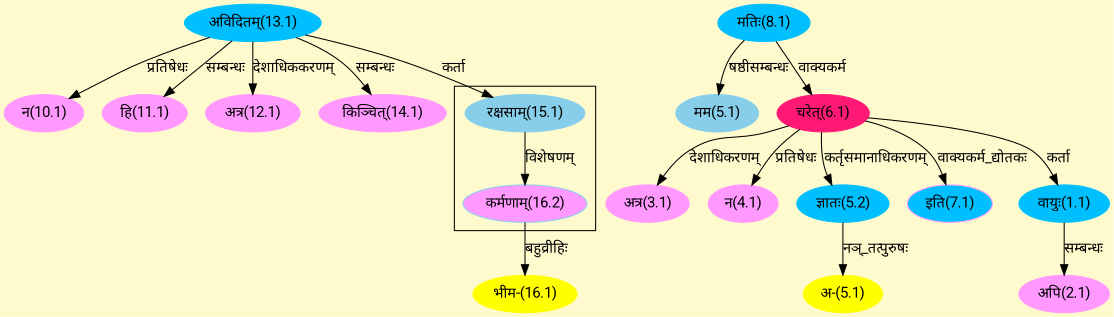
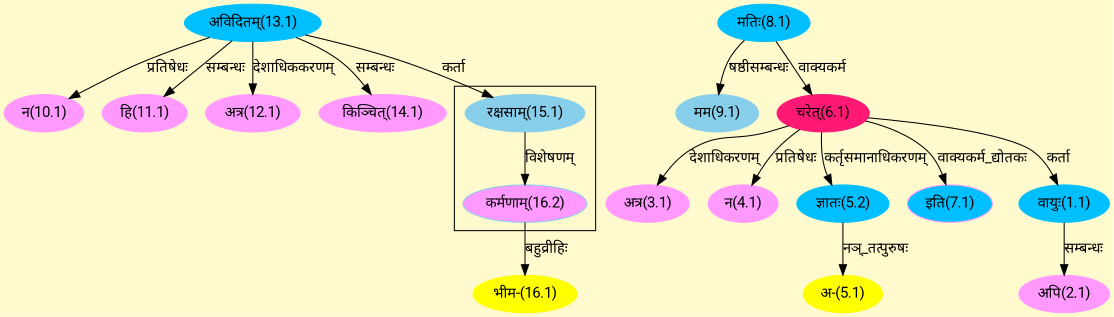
(717, 113) -> (717, 113)
